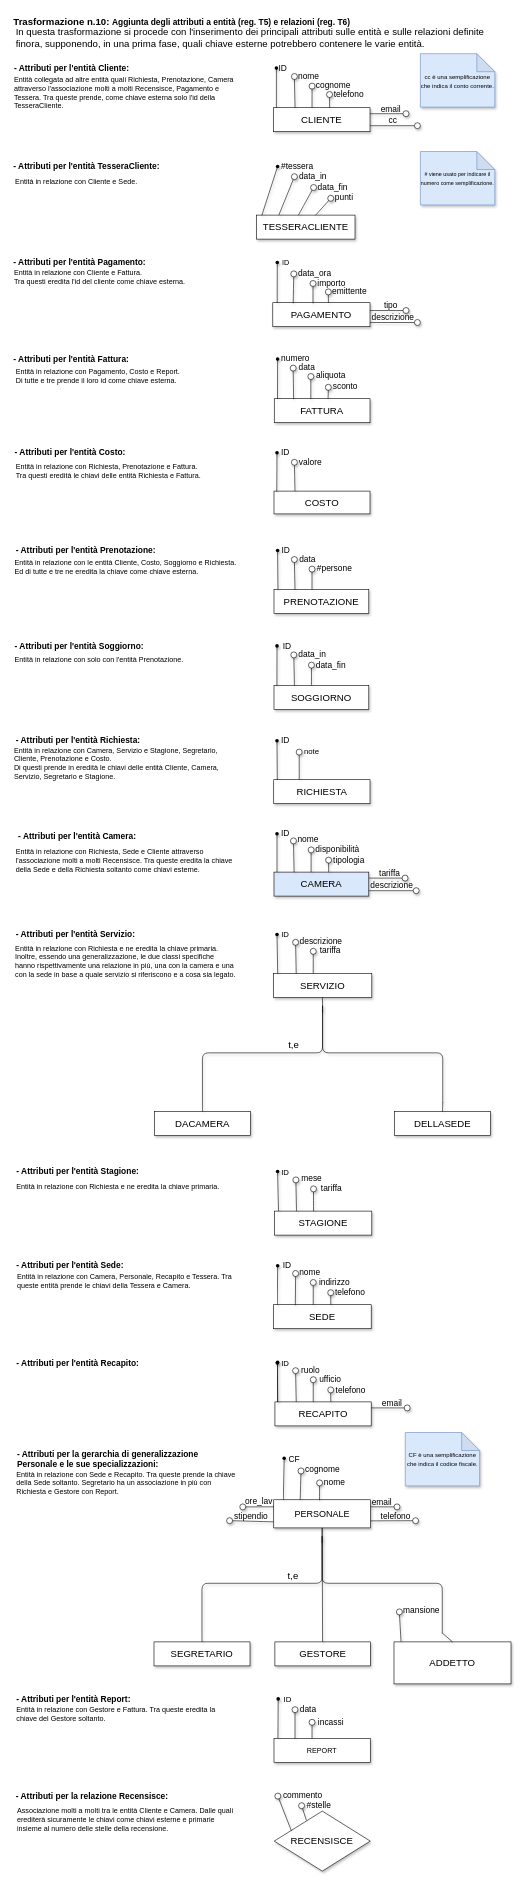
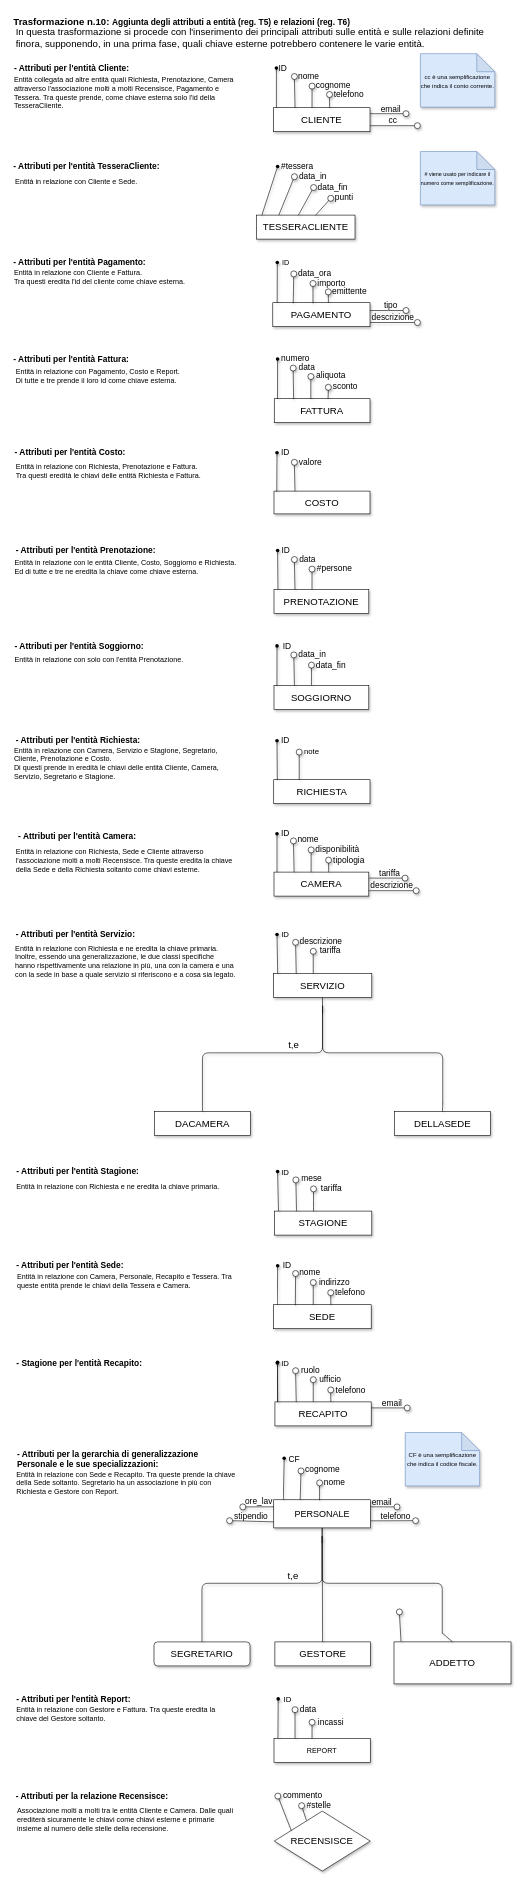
(321, 884) -> (321, 884)
(84, 1363) -> (83, 1363)
(422, 1611) -> none
(202, 1654) -> (202, 1654)
